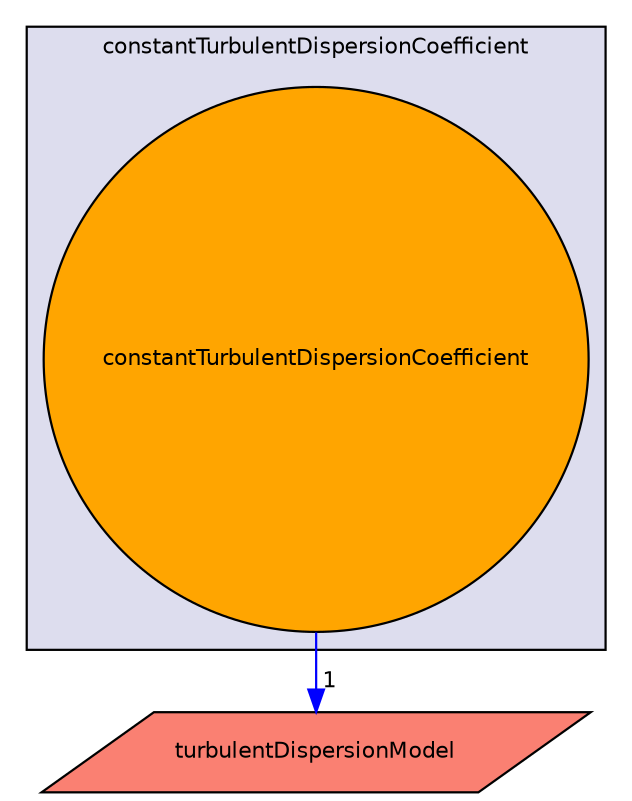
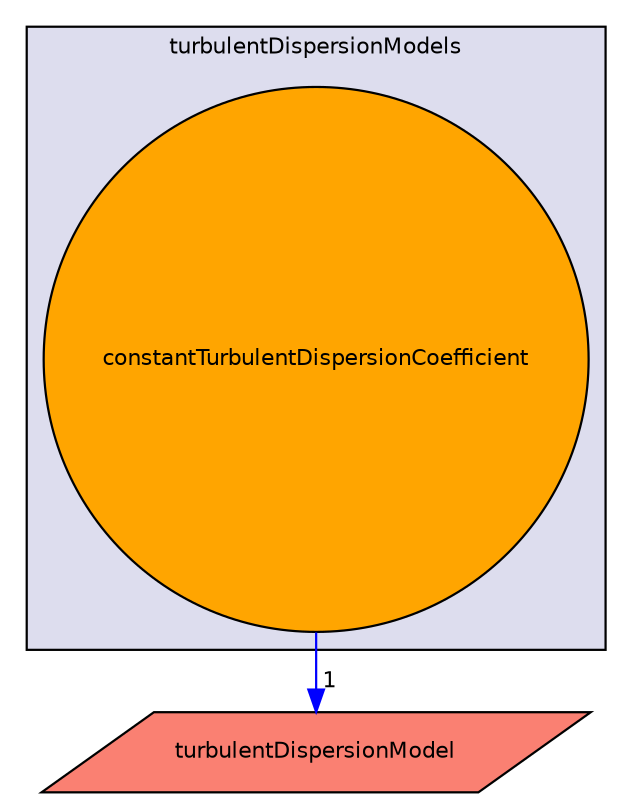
(316, 48) -> (316, 48)
